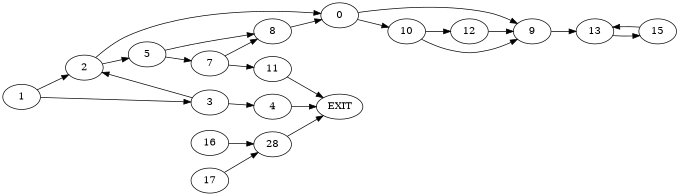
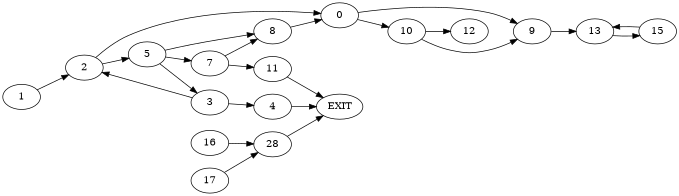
(497, 31) -> none
(112, 100) -> (176, 76)
